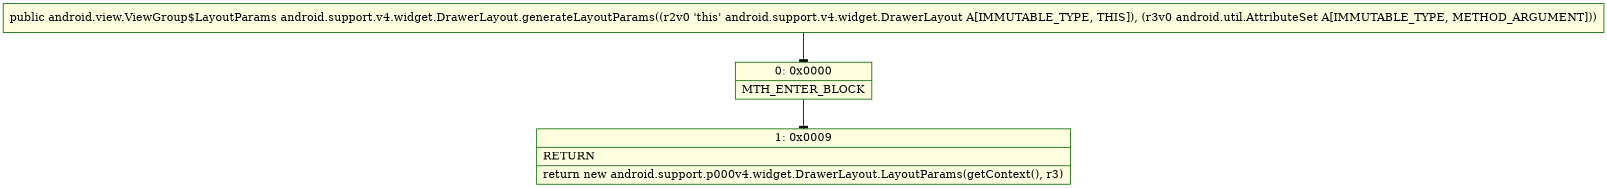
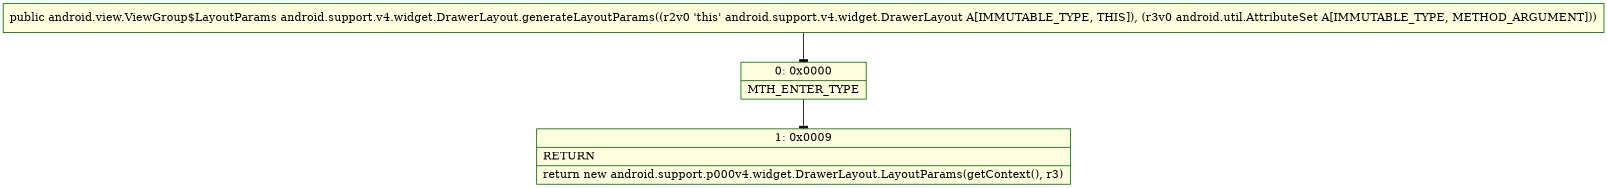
(804, 90) -> (804, 90)
